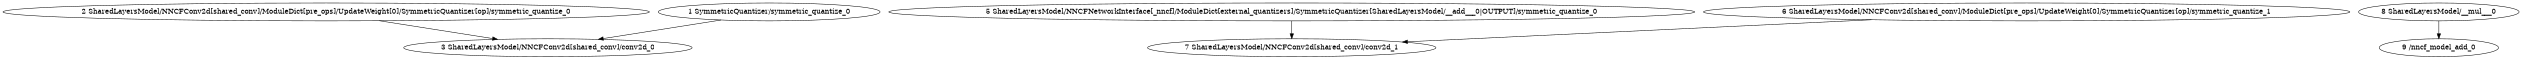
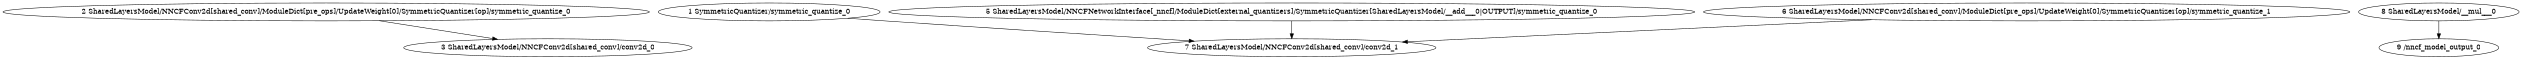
(662, 29) -> (1018, 30)
(2439, 48) -> (2439, 48)
